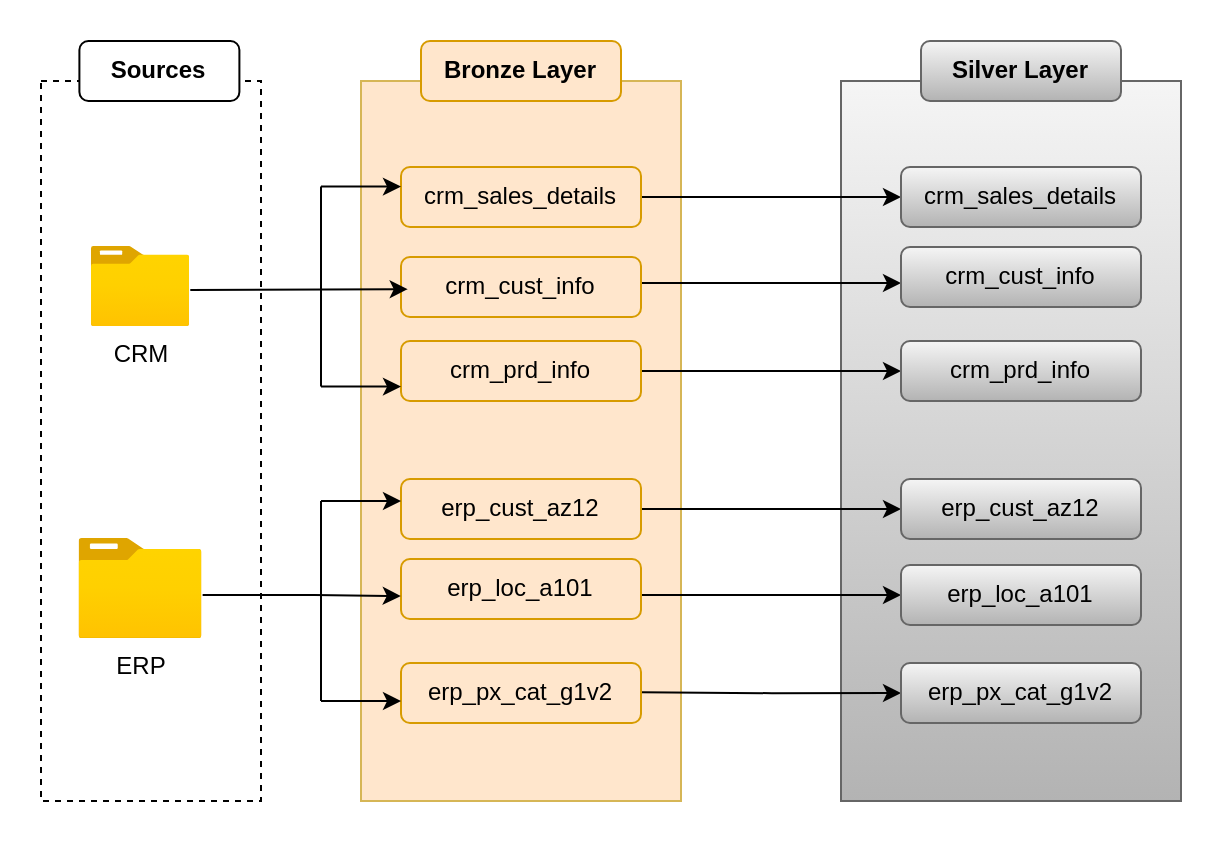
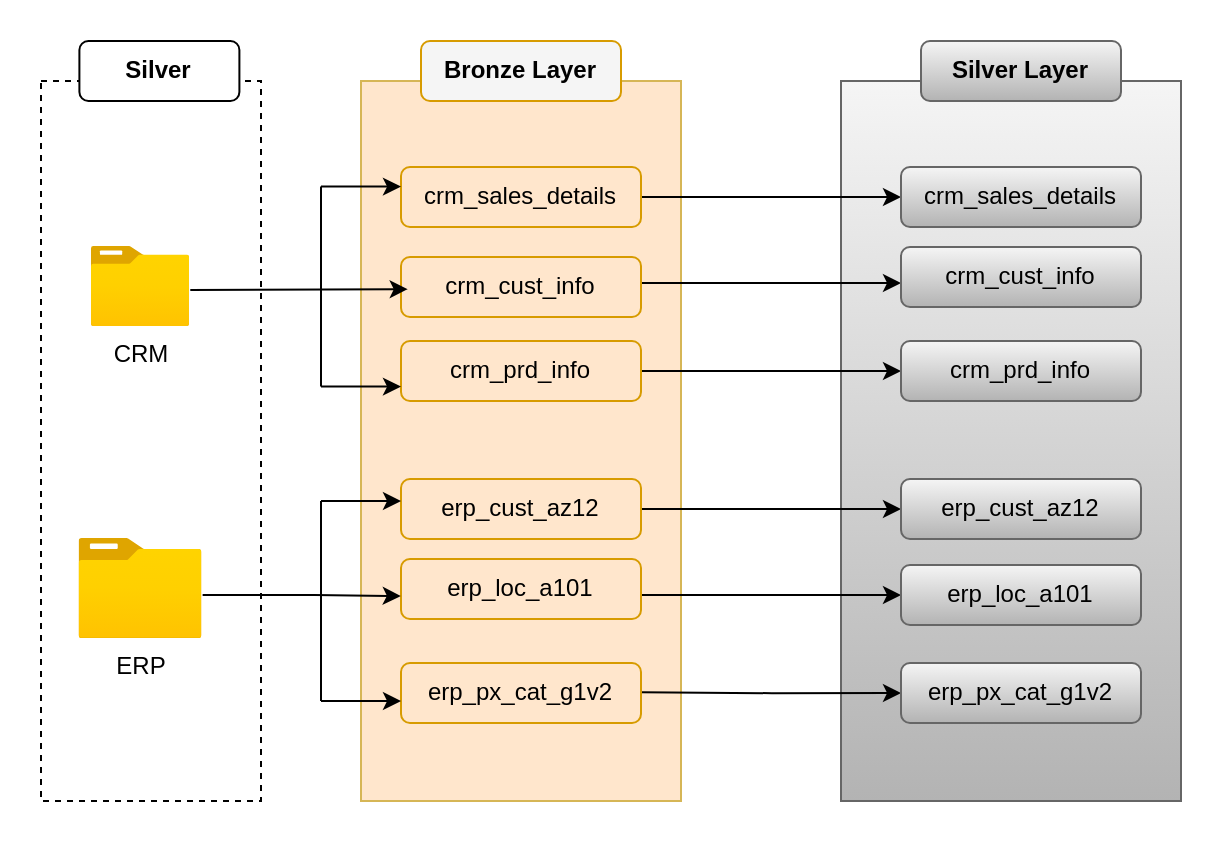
(159, 71) -> (159, 71)
(521, 71) -> (521, 71)
